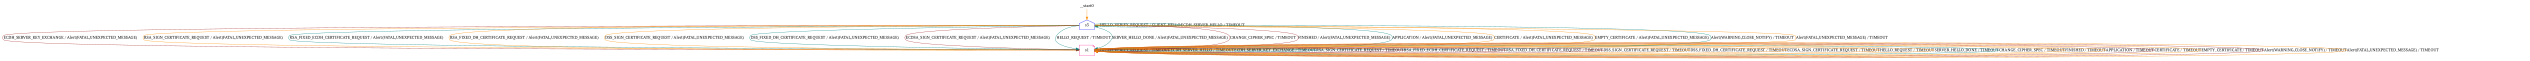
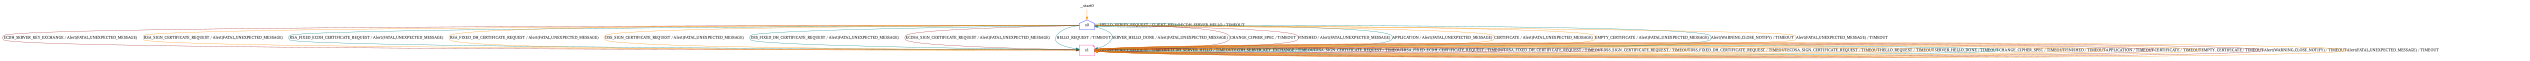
(1087, 25) -> (1087, 25)
